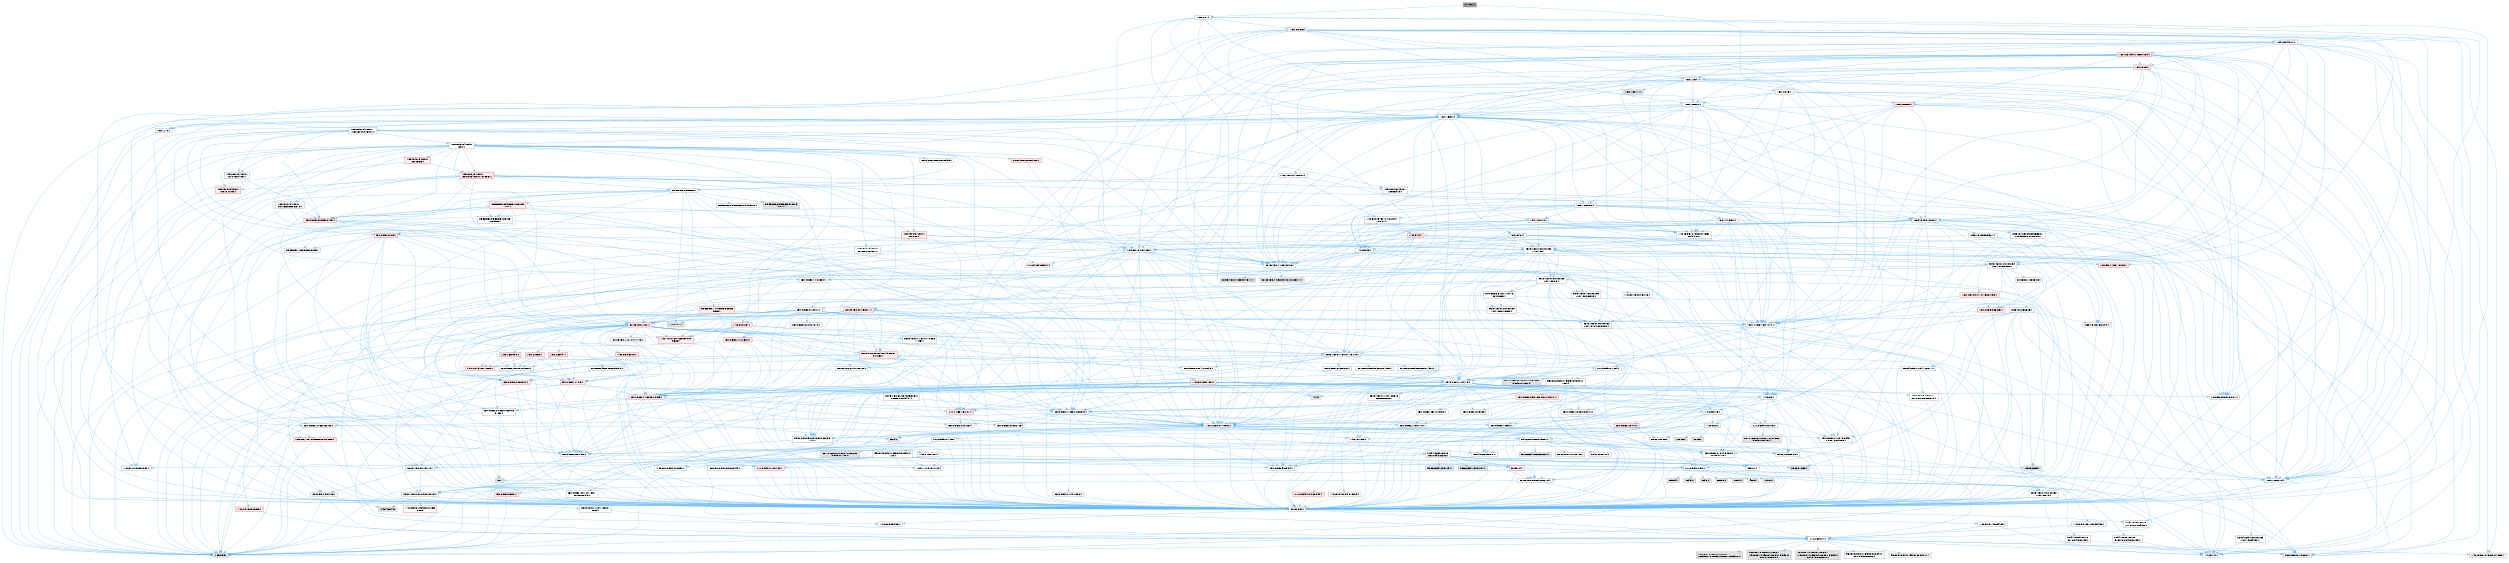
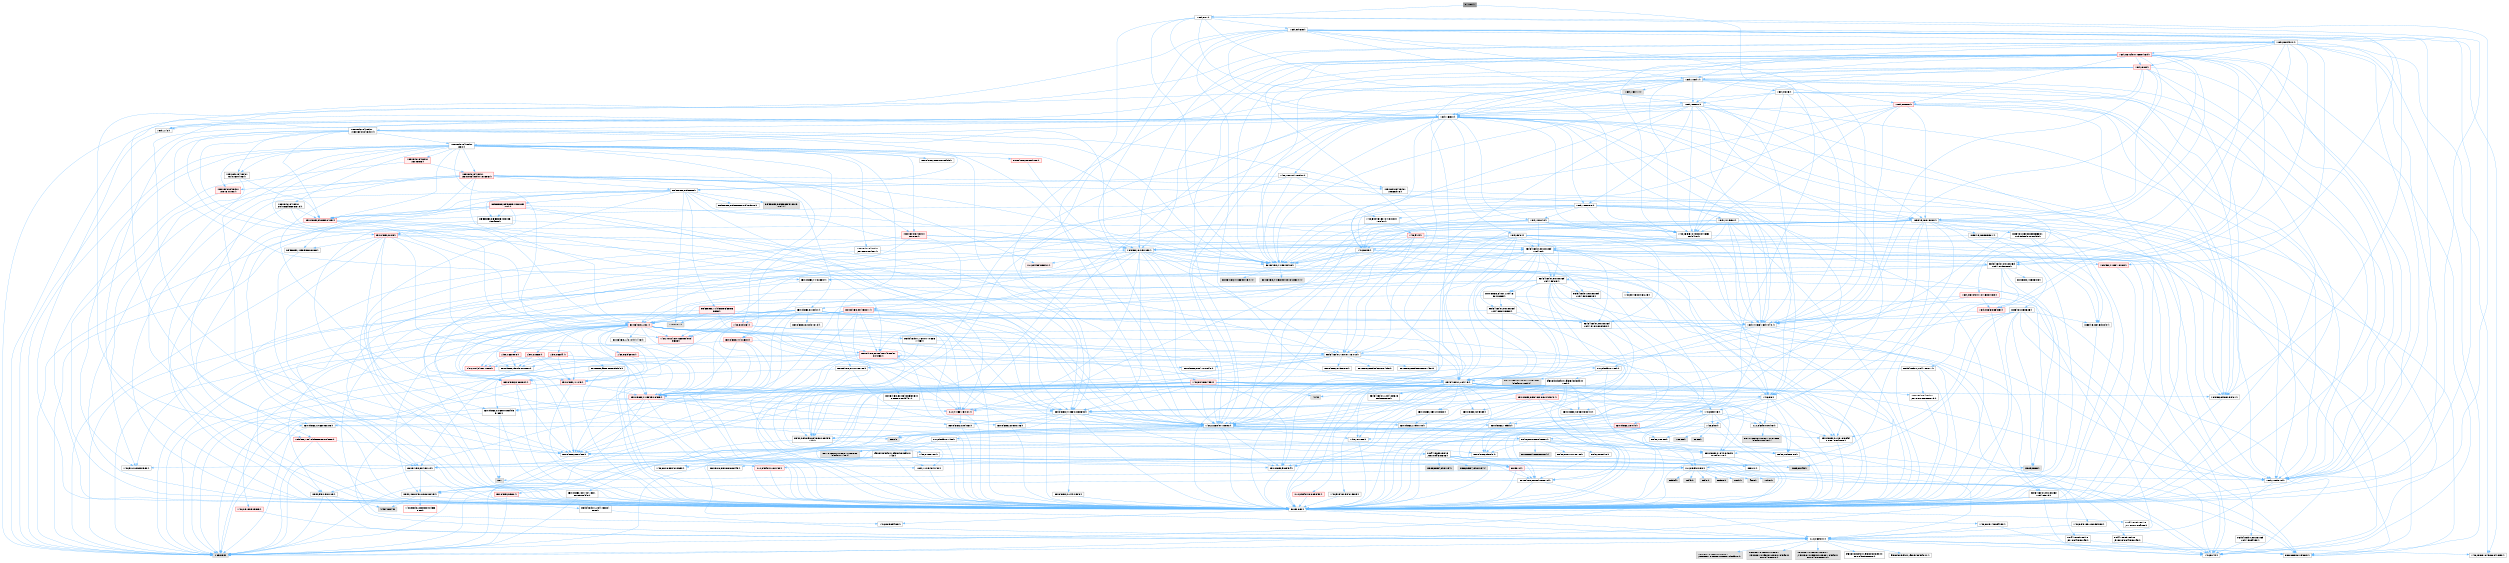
(1799, 468) -> (1799, 468)
(2200, 504) -> (2069, 535)
